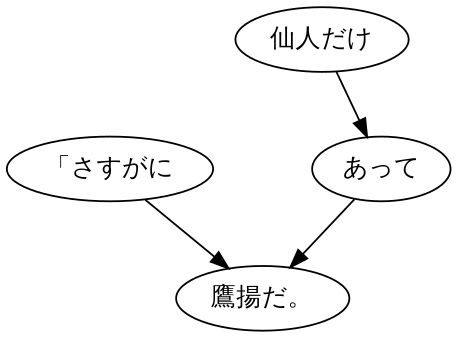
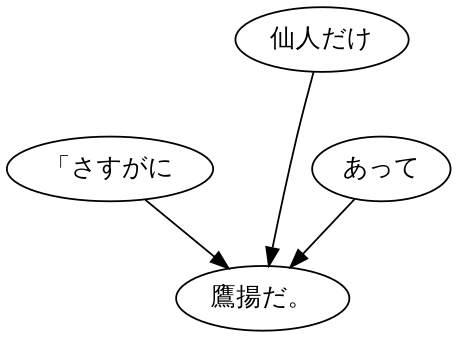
(348, 96) -> (292, 159)
